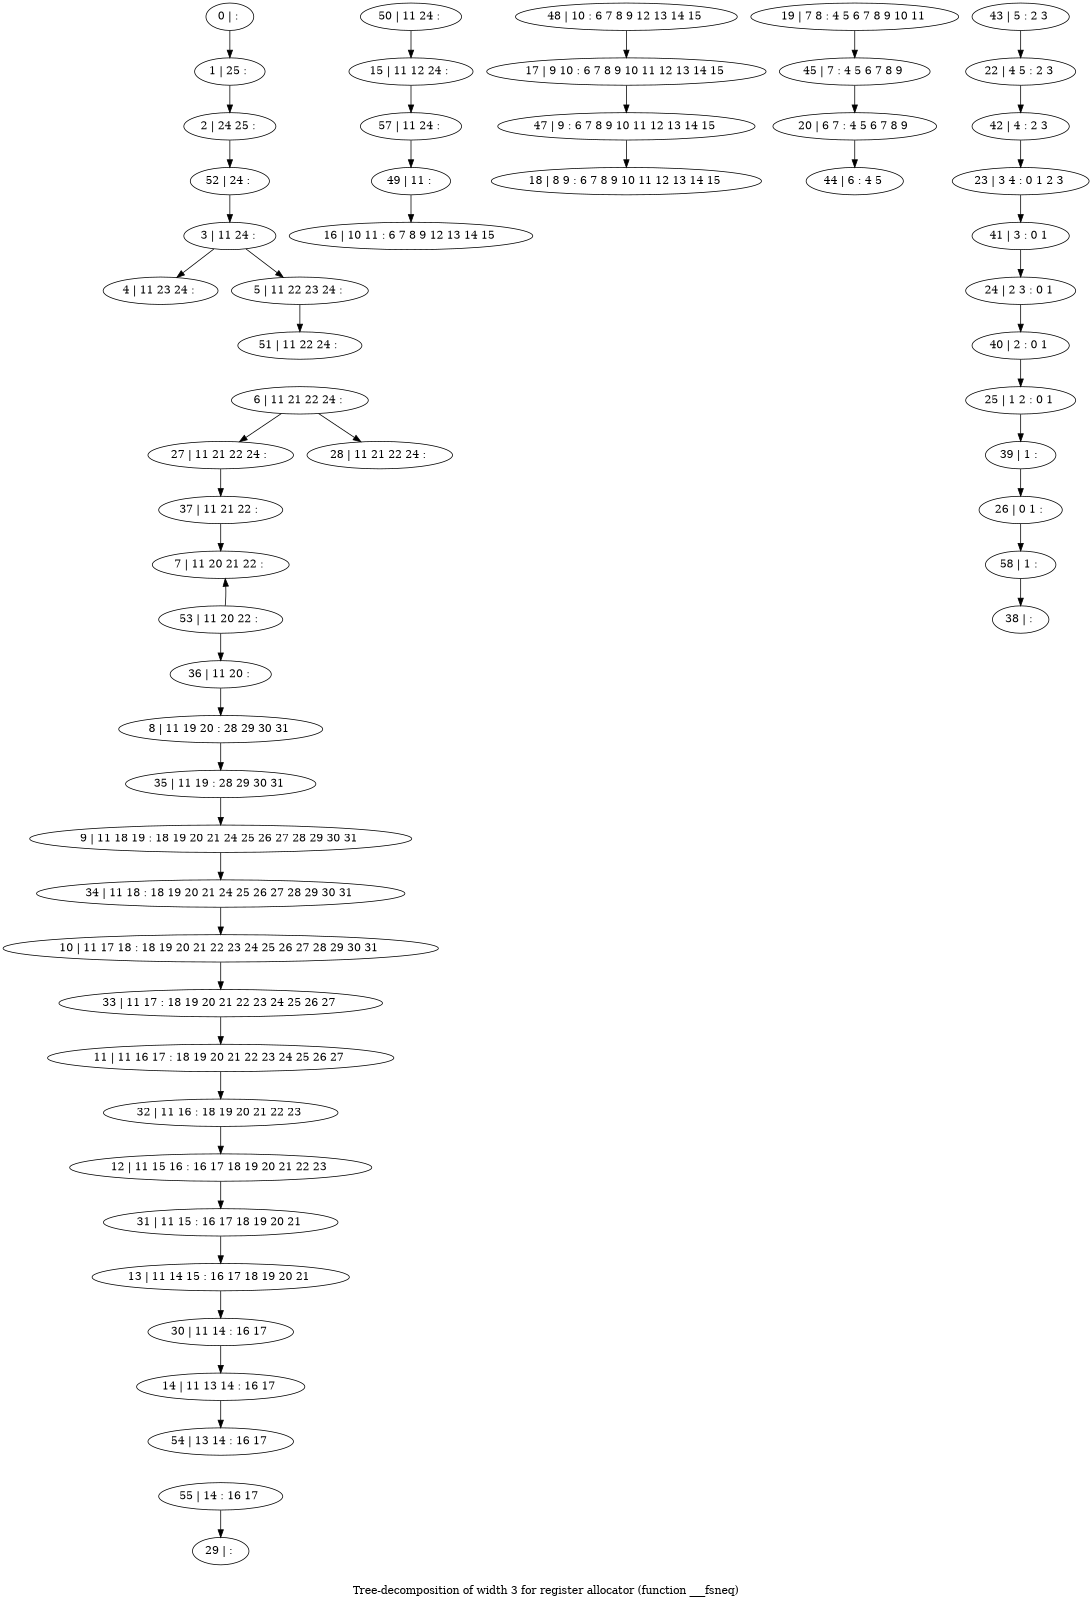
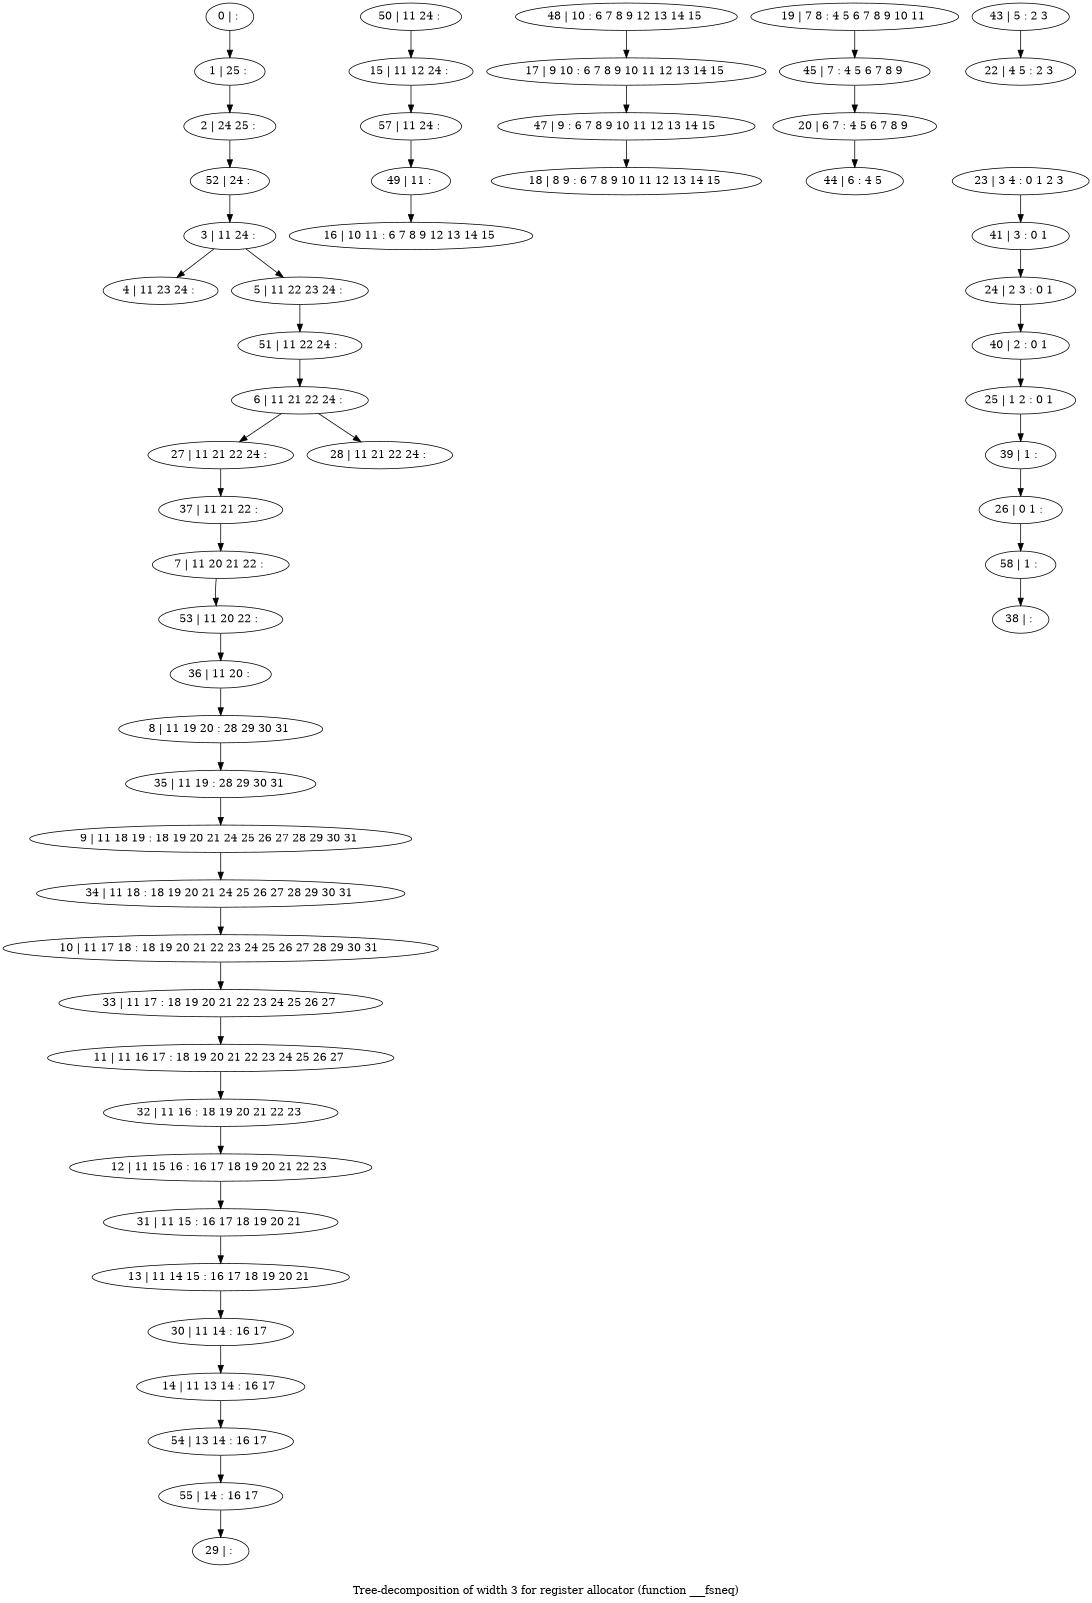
(1021, 126) -> none
none -> (300, 369)
(226, 596) -> (216, 588)
none -> (221, 1465)
